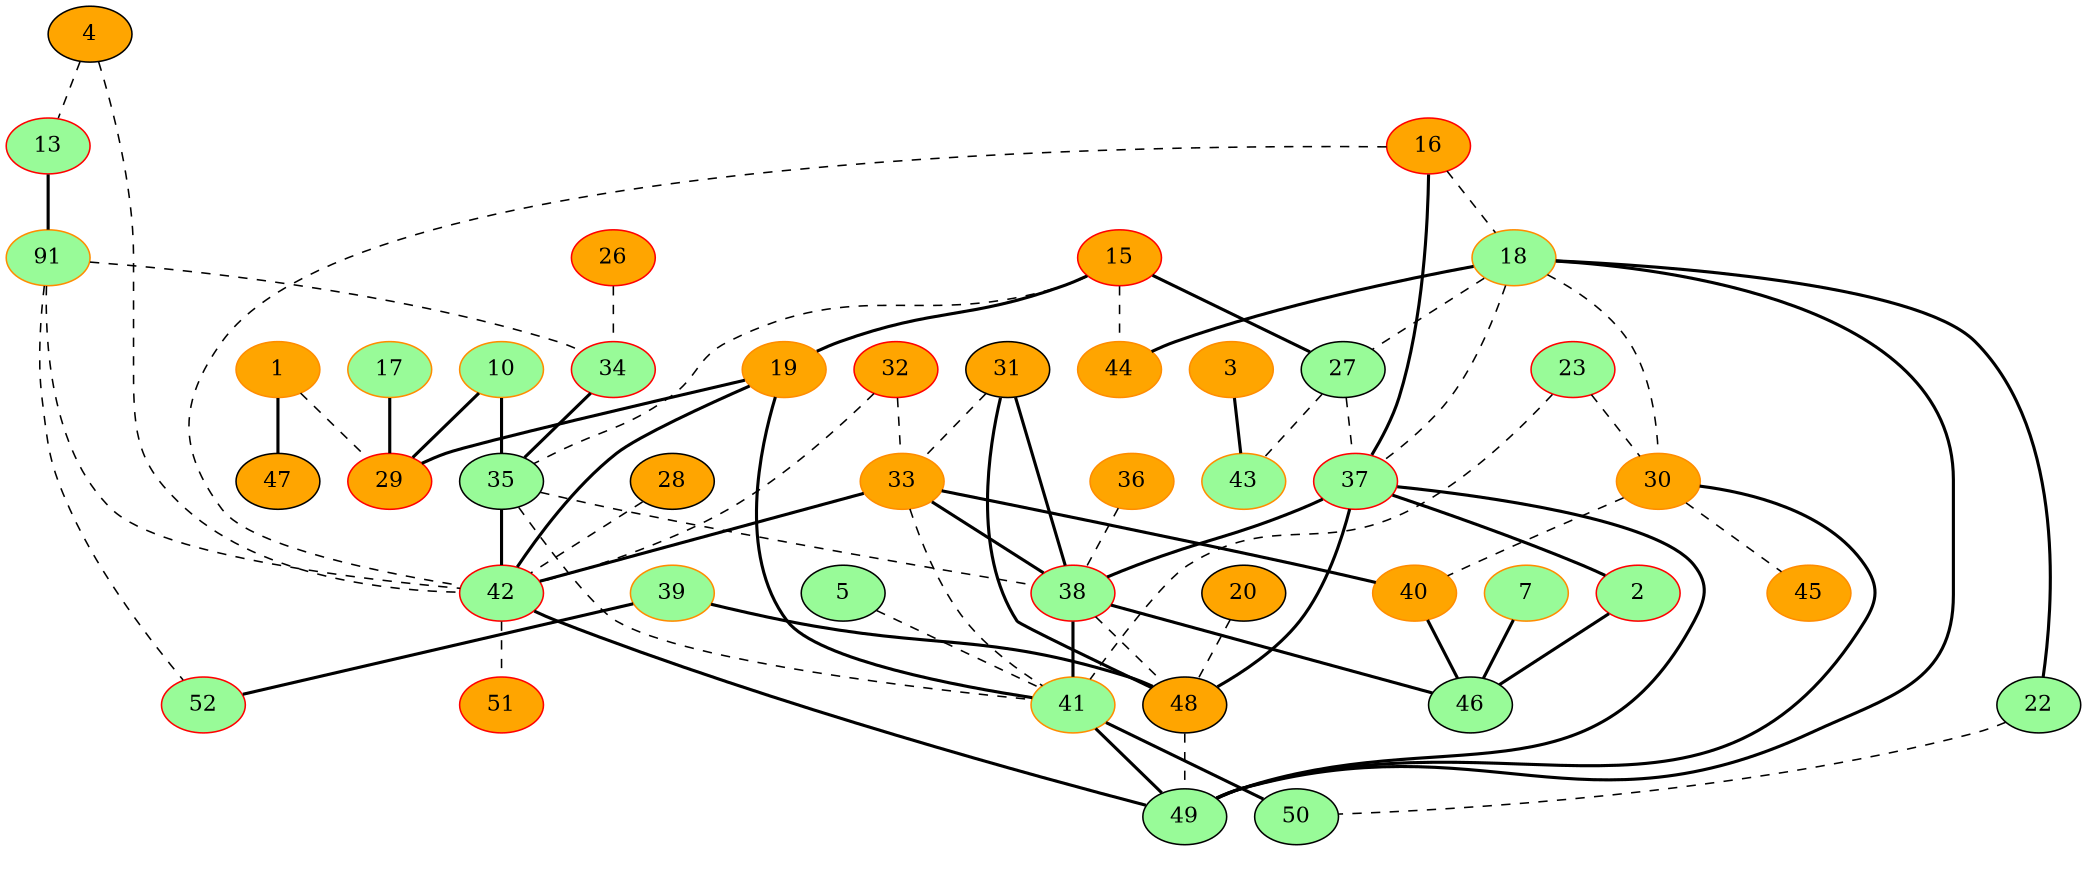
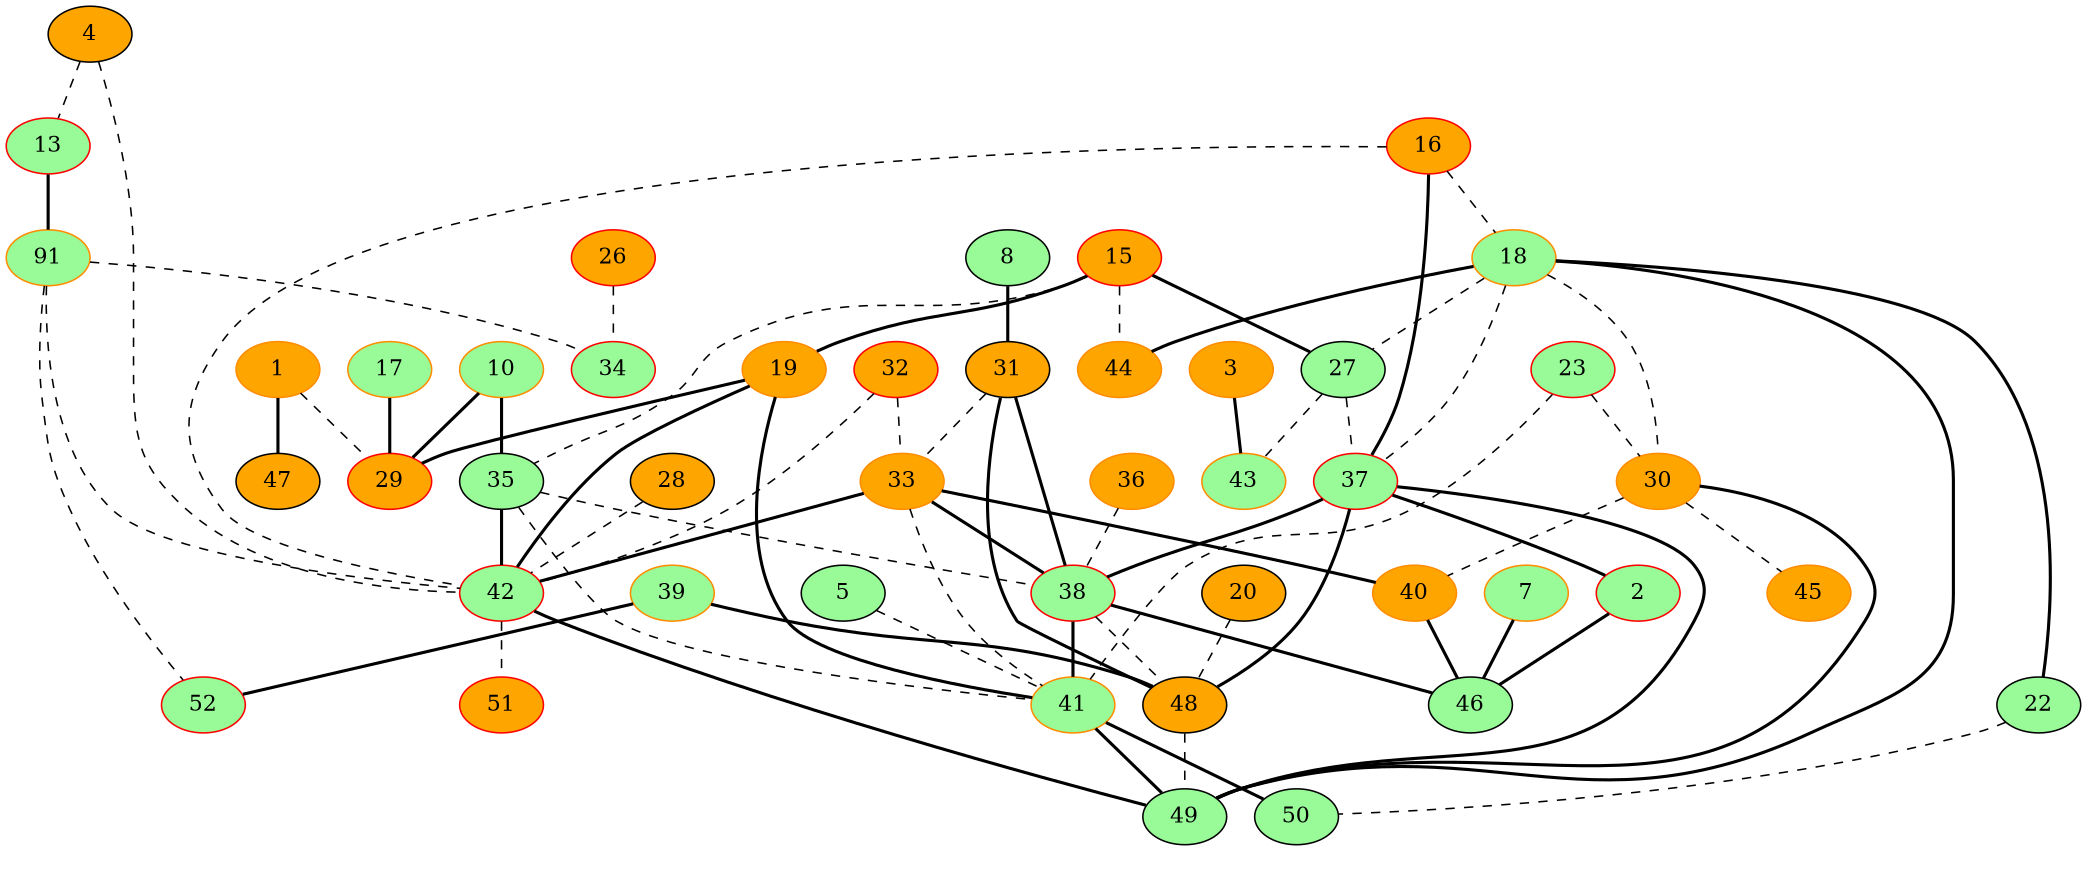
none -> (1008, 258)
(544, 438) -> none
